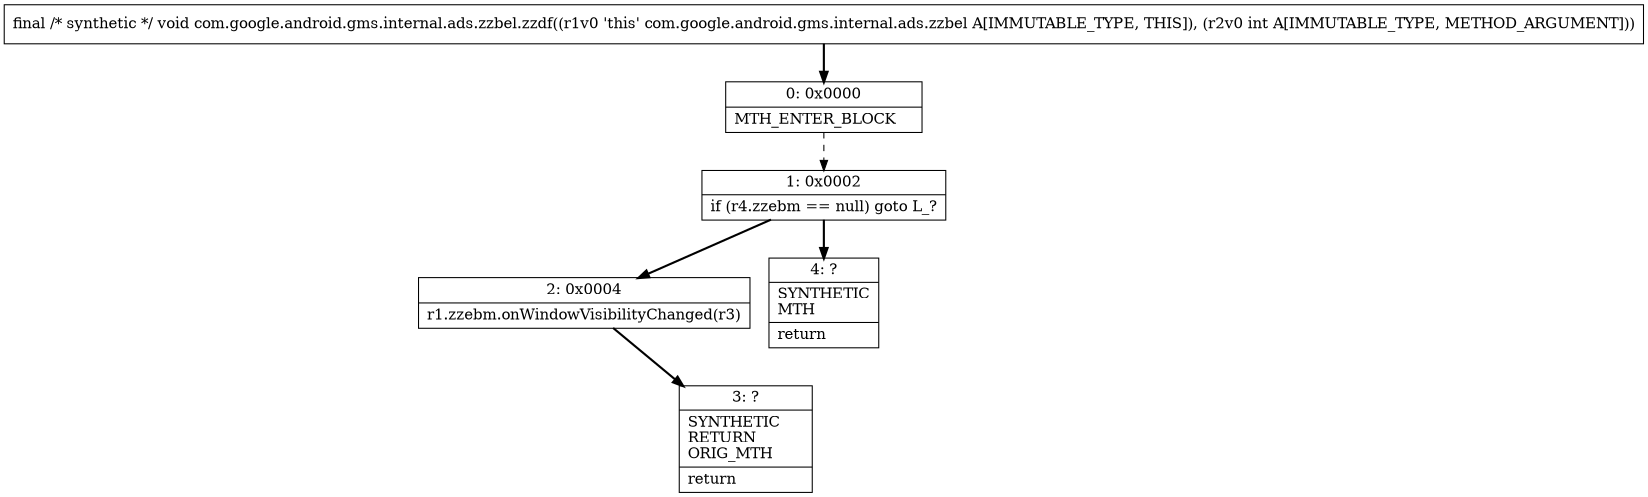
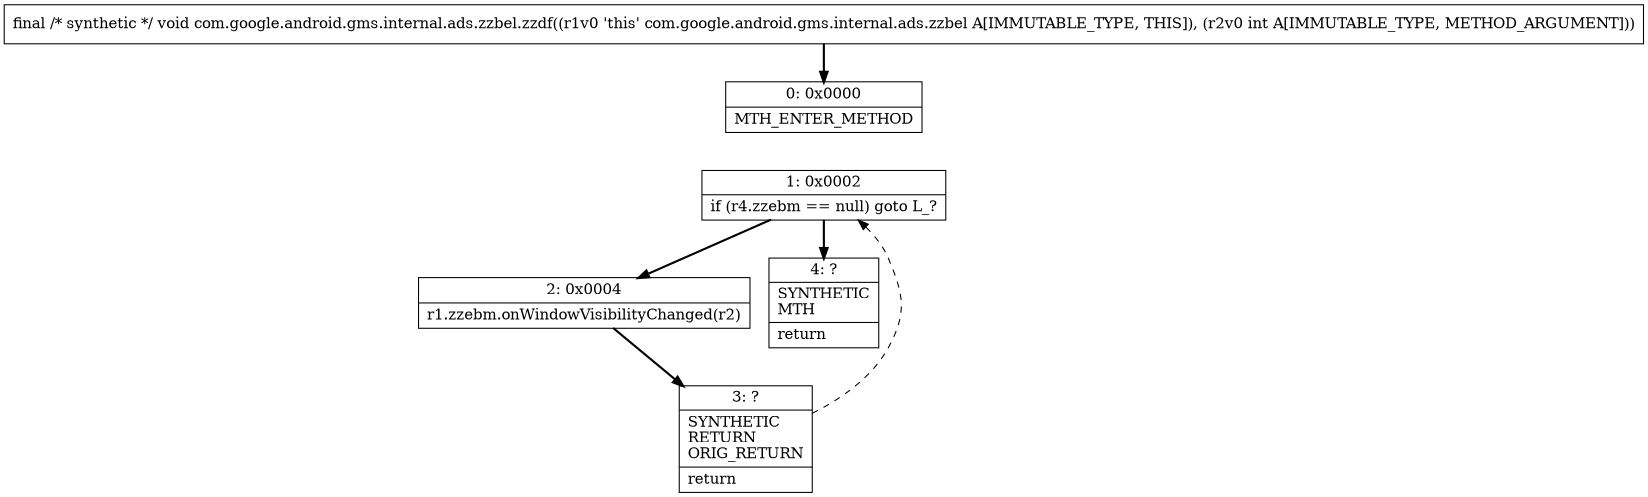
(815, 119) -> (824, 119)
(824, 146) -> (895, 334)
(584, 315) -> (584, 315)
(730, 454) -> (746, 454)
